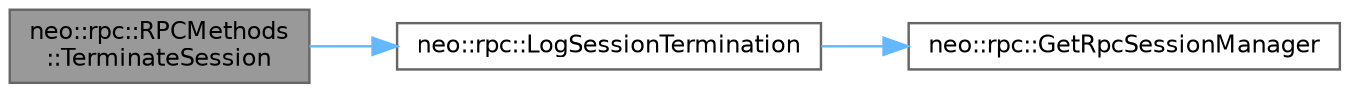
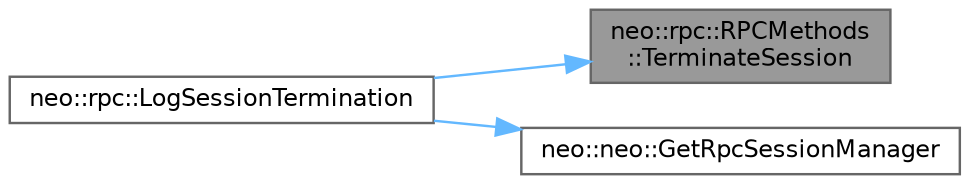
(341, 46) -> (500, 71)
(1124, 46) -> (741, 151)
